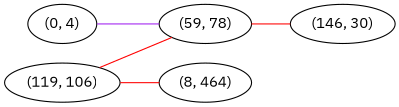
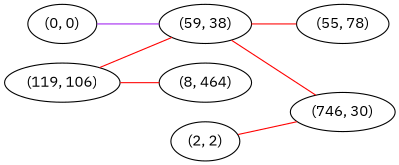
(62, 24) -> (62, 24)
(205, 24) -> (205, 24)
none -> (343, 24)
(343, 24) -> (343, 112)
none -> (205, 141)
